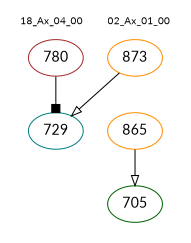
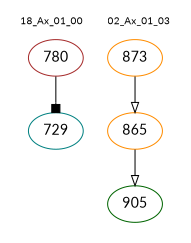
(52, 22) -> (52, 22)
(139, 22) -> (139, 22)
(106, 85) -> (135, 89)
(135, 204) -> (135, 204)
